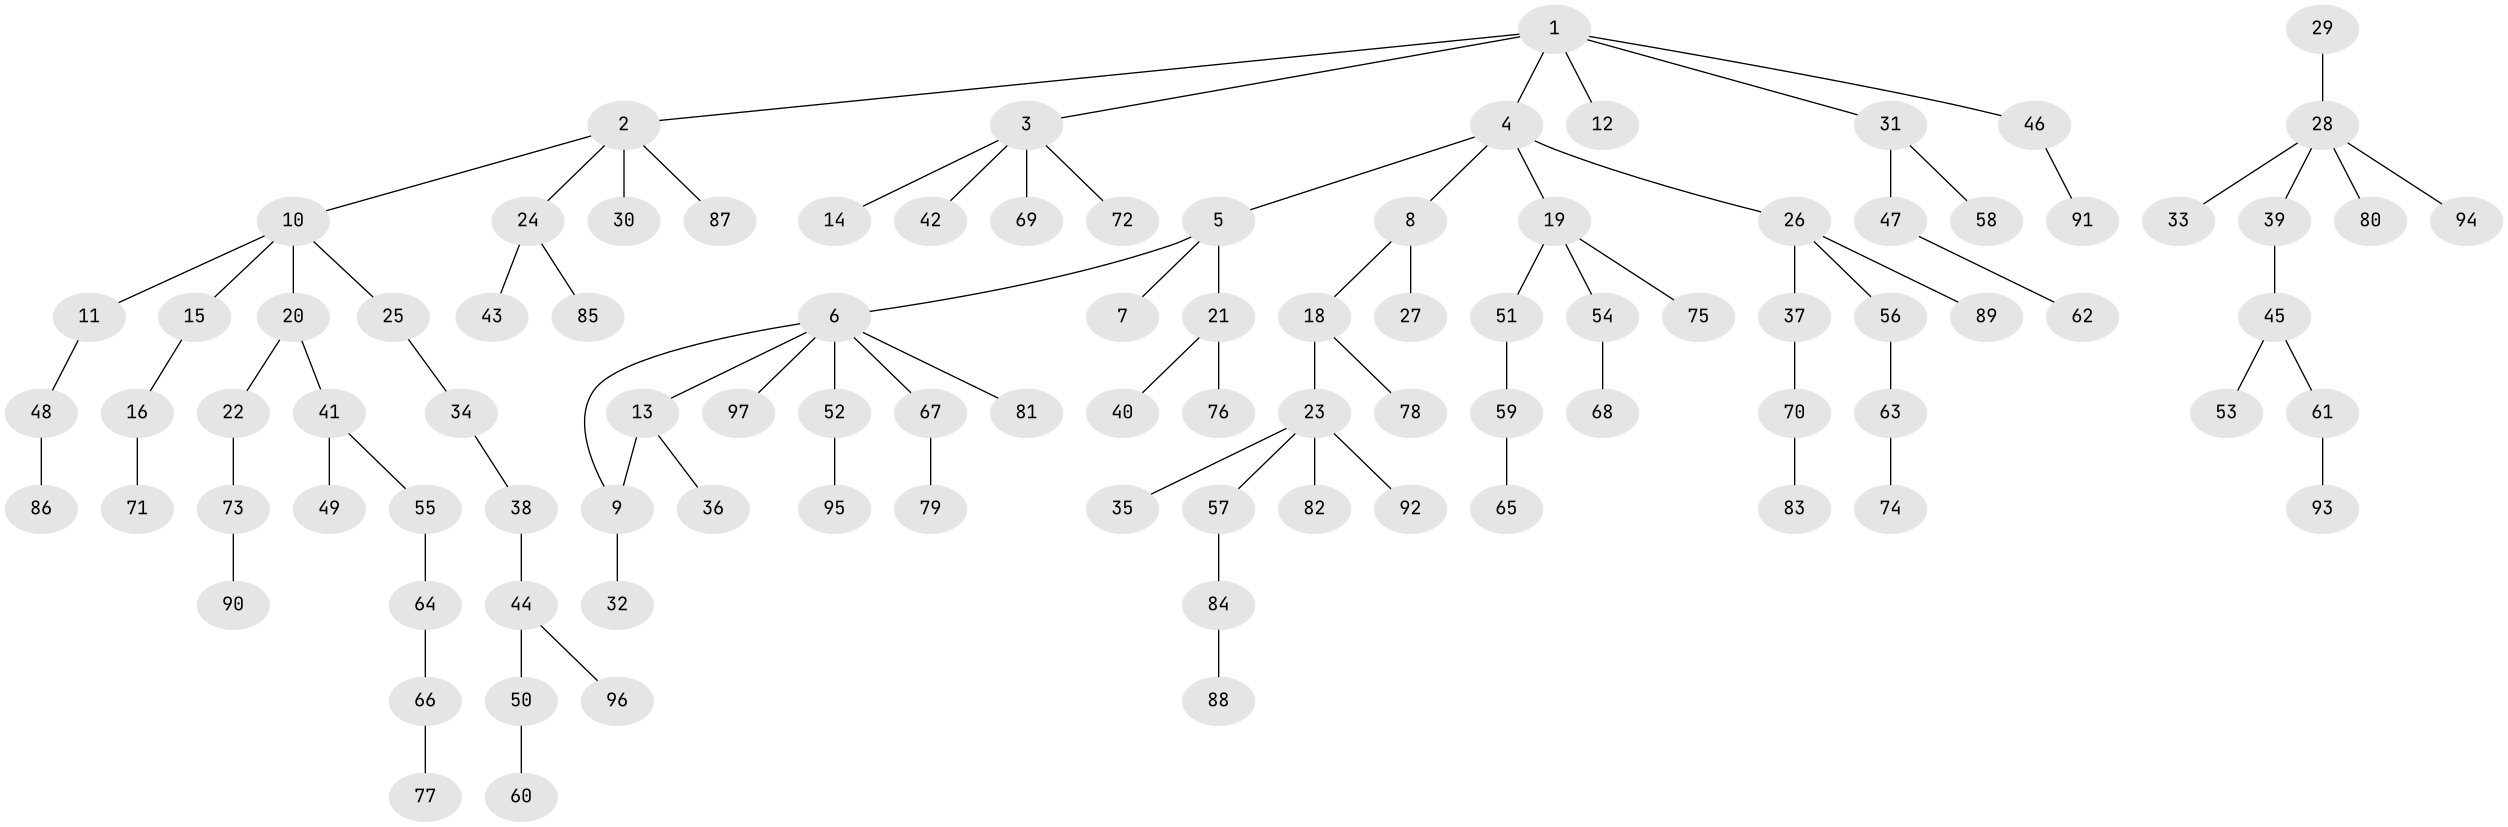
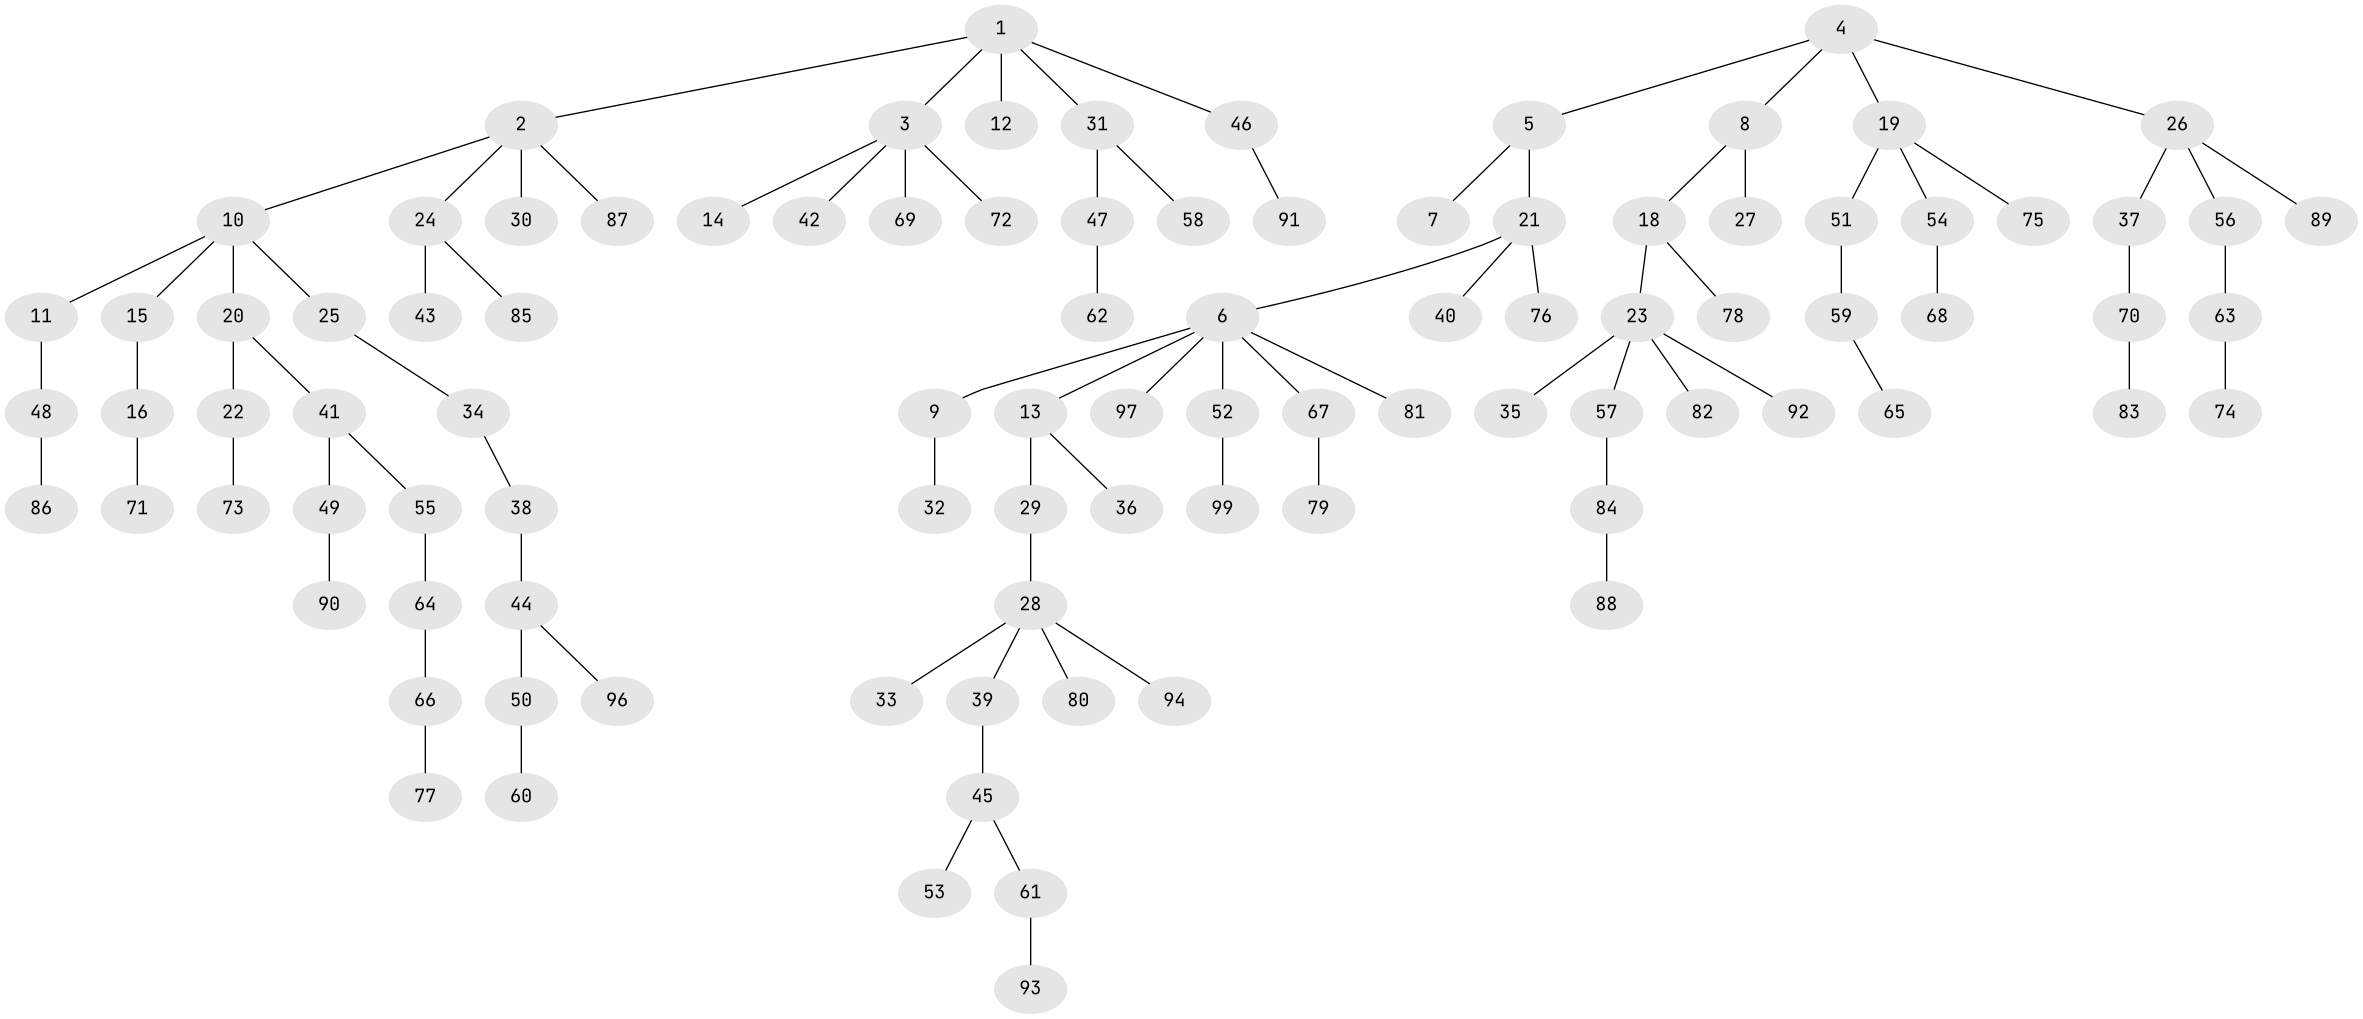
(1531, 77) -> none
(1032, 282) -> (1380, 278)
(630, 461) -> (1031, 461)
(835, 509) -> (1223, 509)
(233, 557) -> (329, 557)
